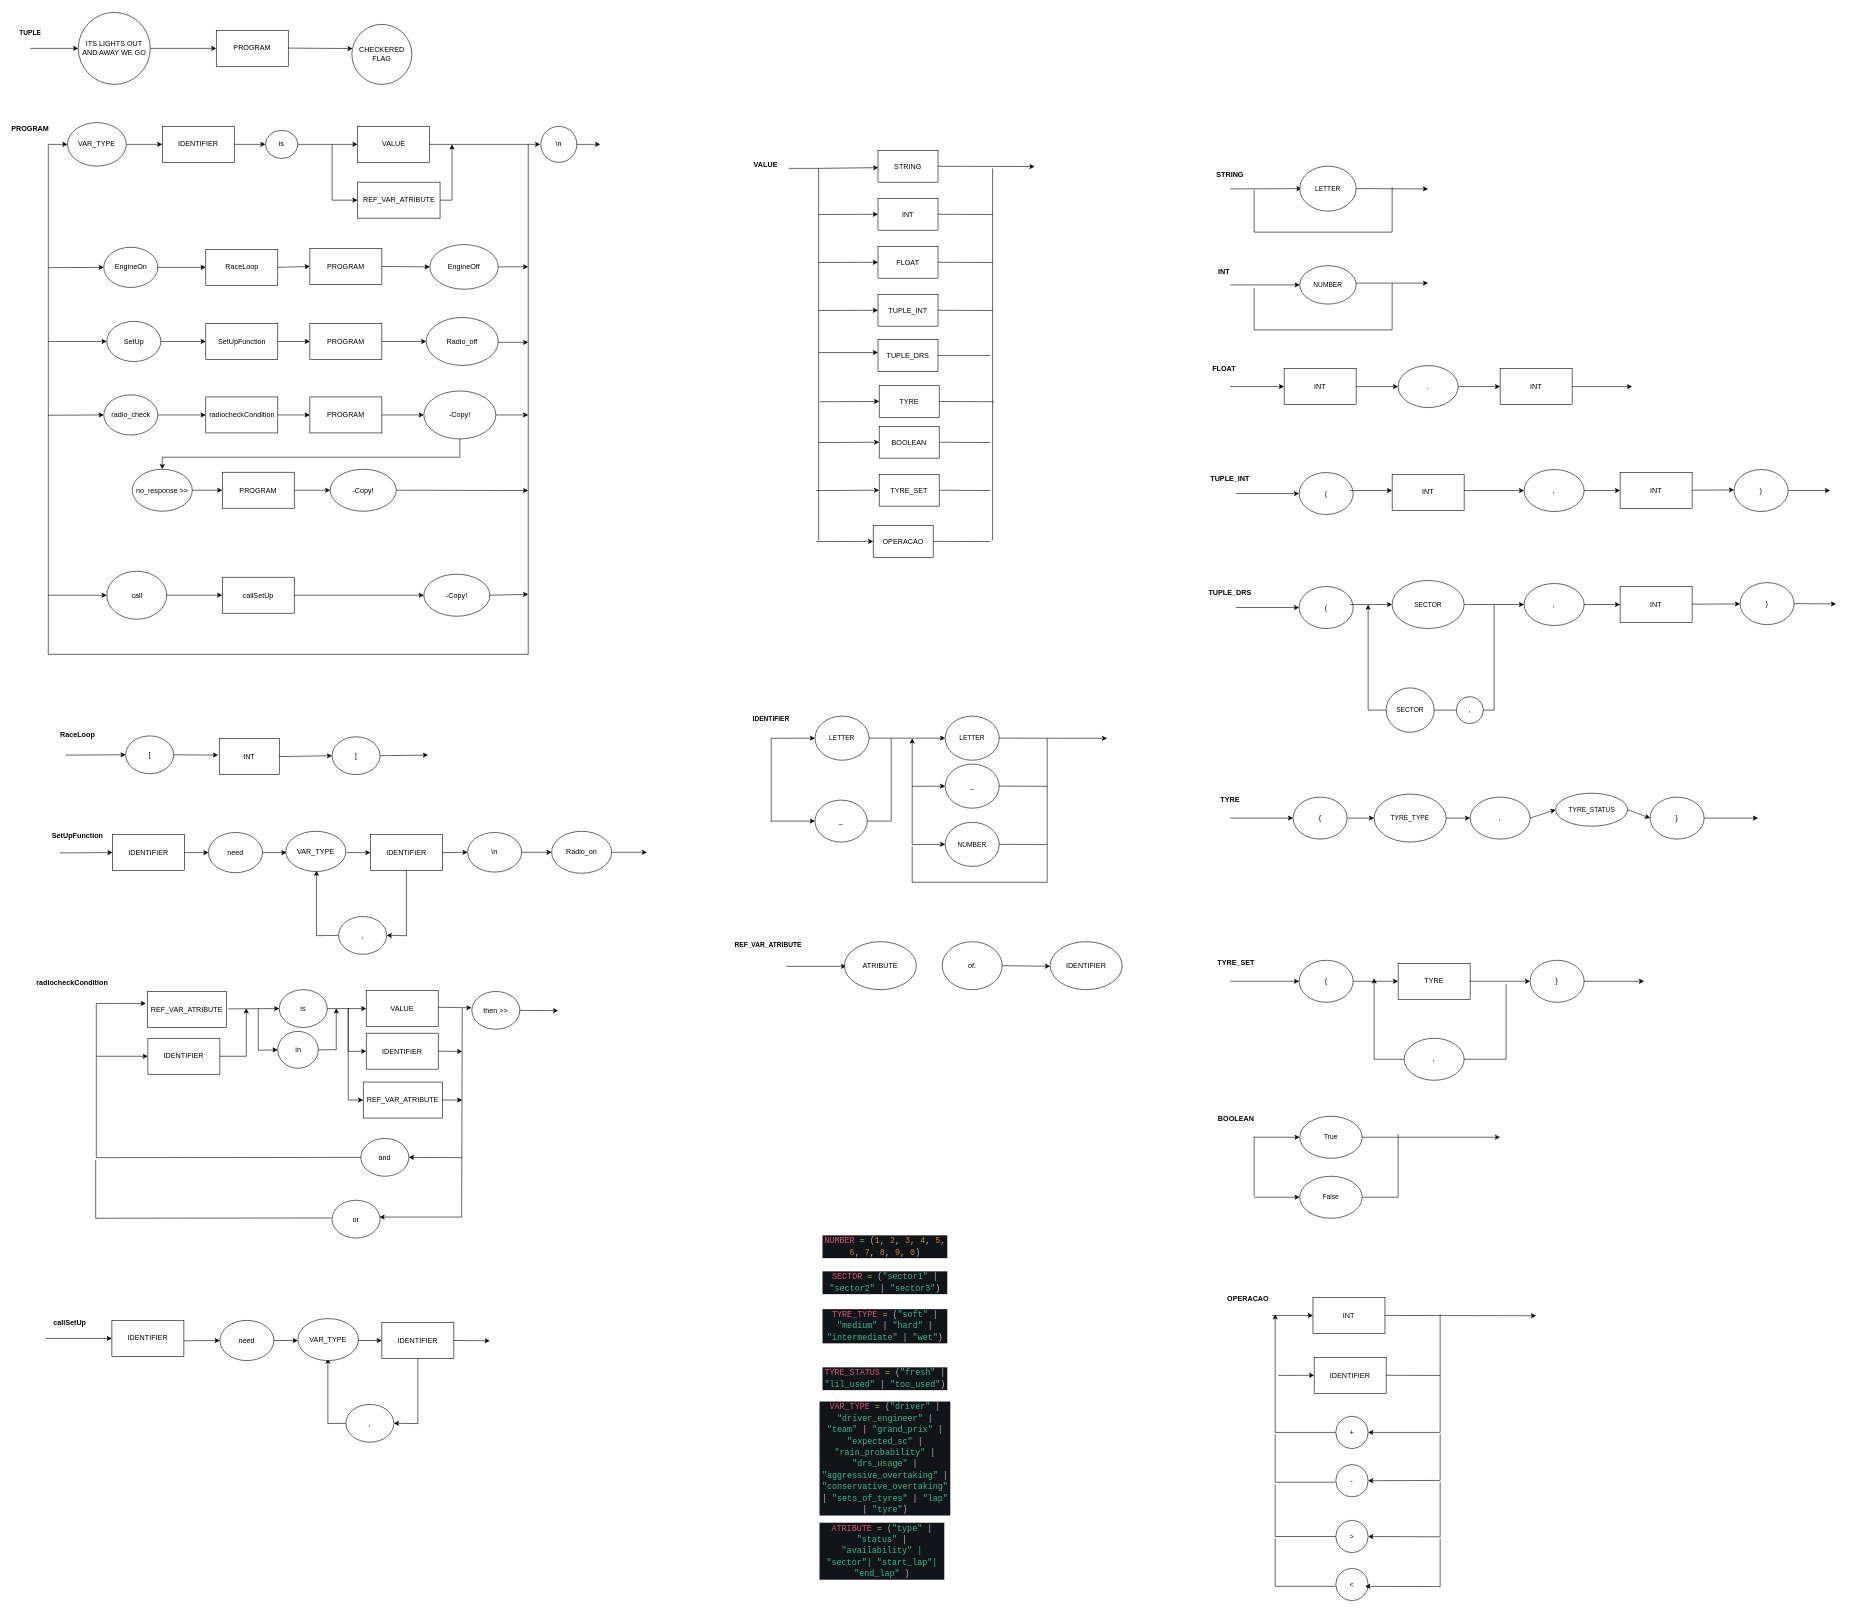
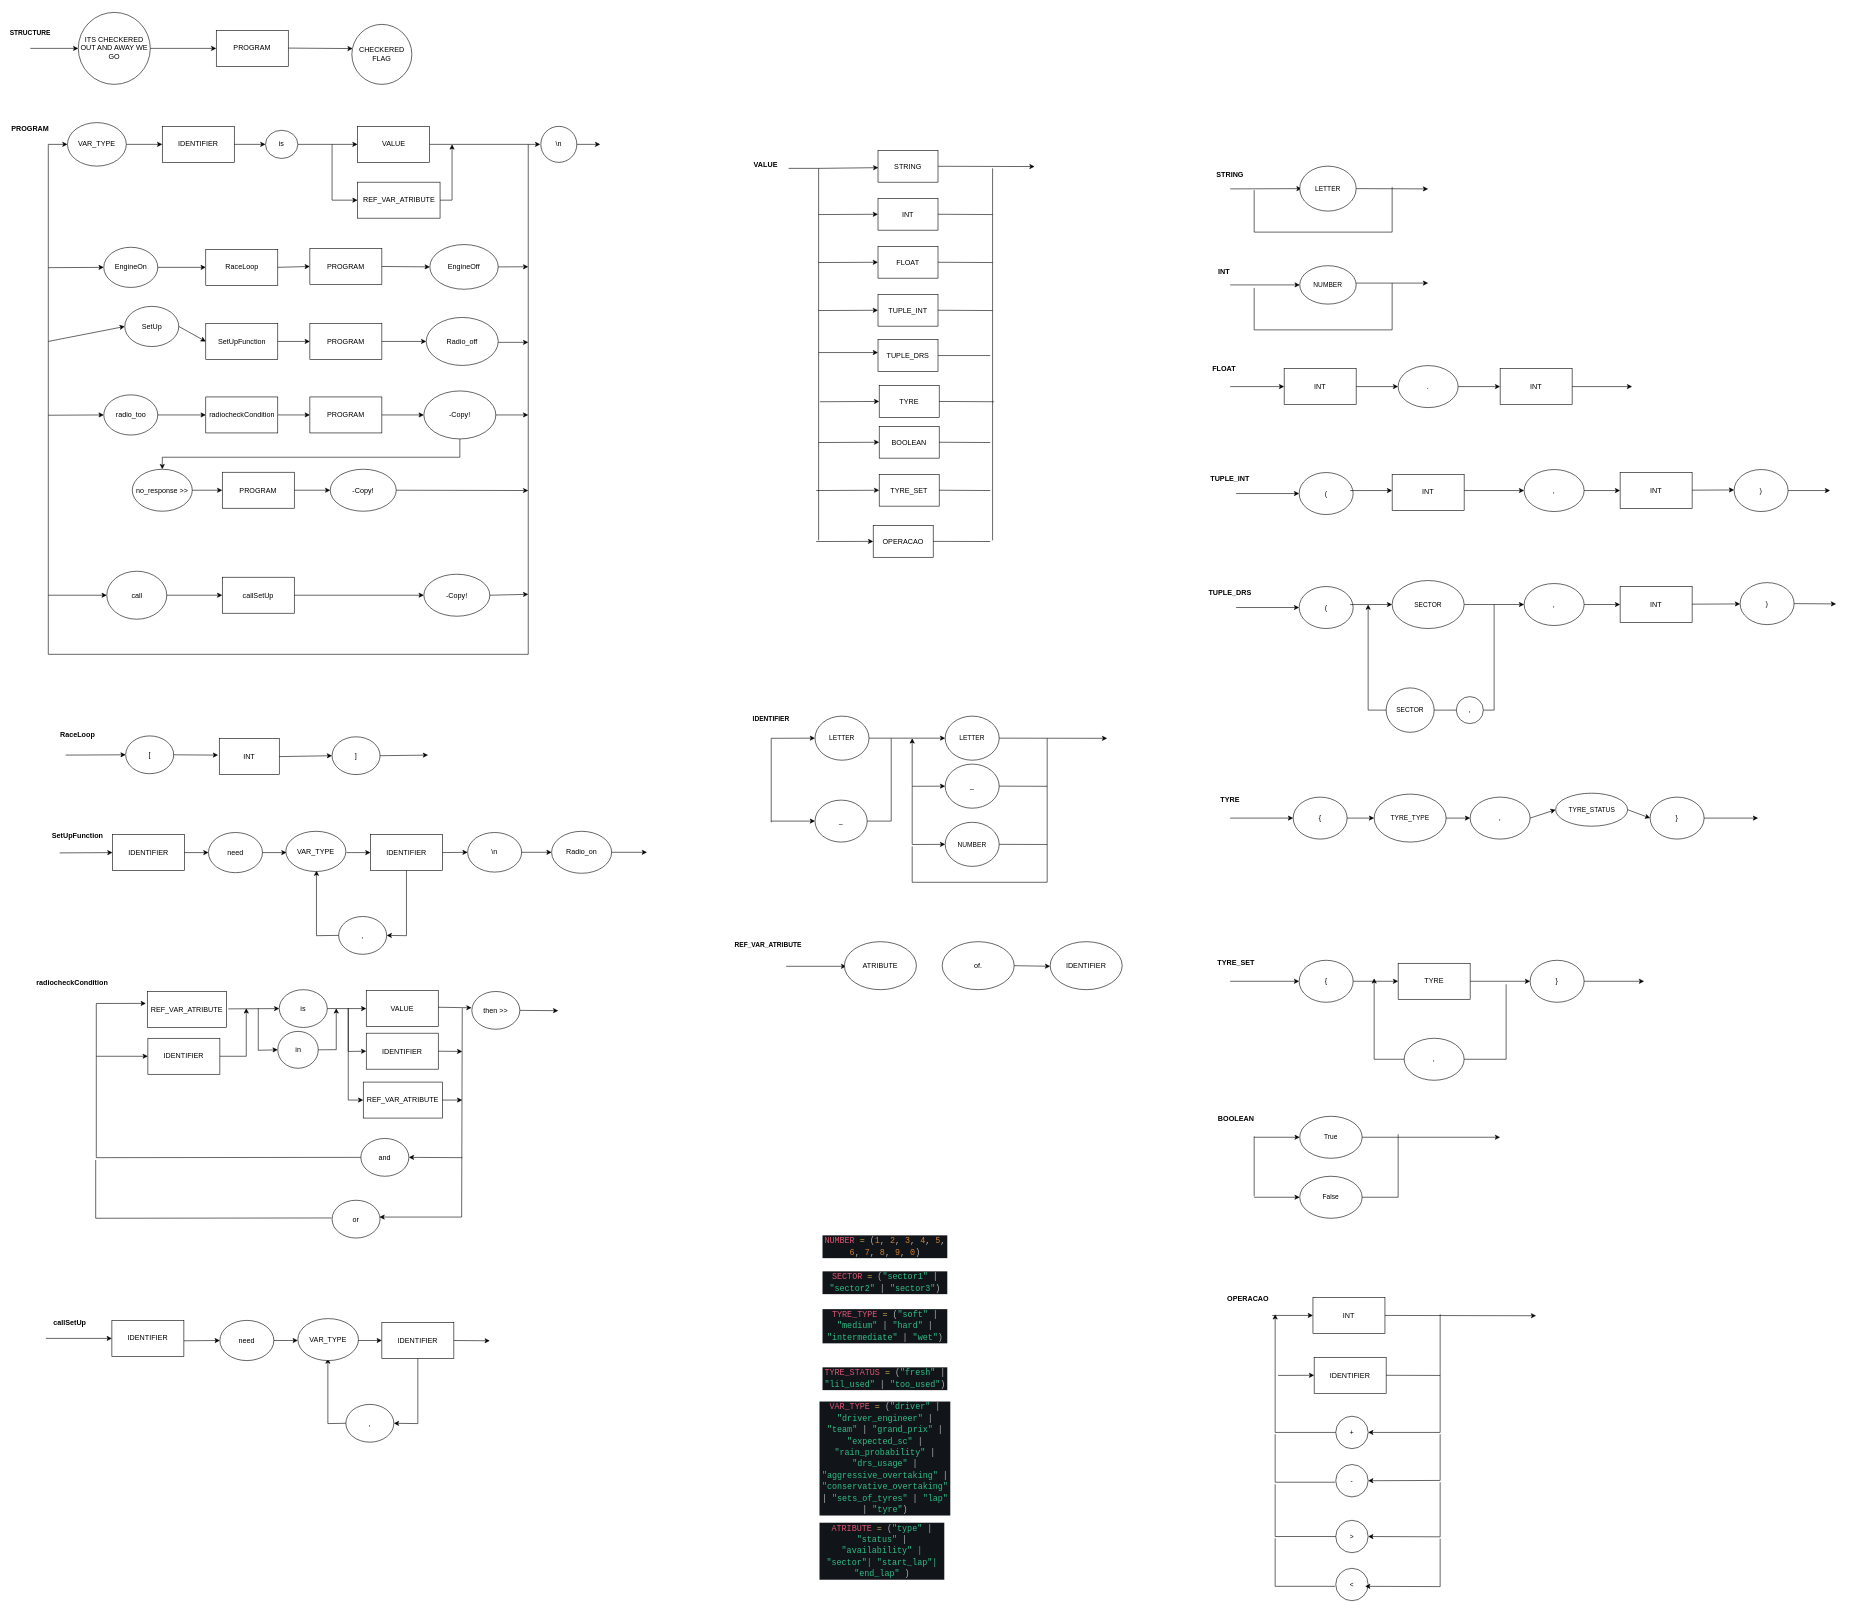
(30, 33) -> (30, 33)
(114, 48) -> (114, 48)
(134, 341) -> (152, 326)
(131, 415) -> (131, 415)
(972, 966) -> (978, 966)
